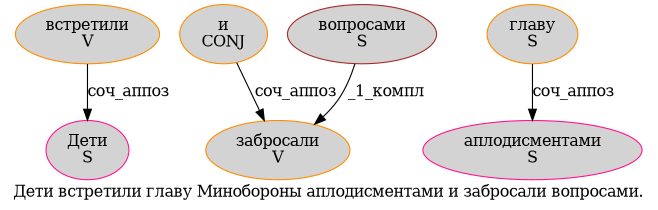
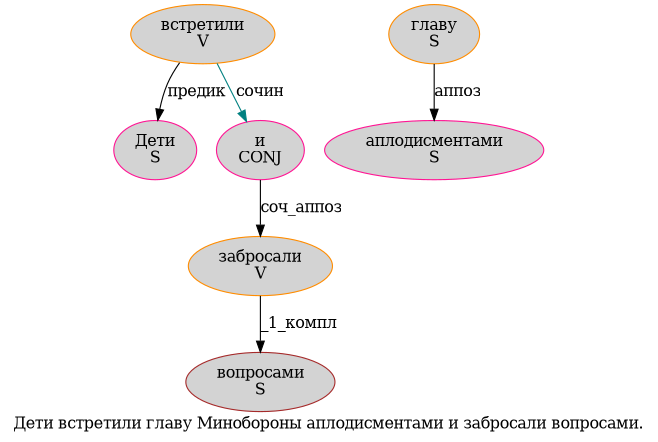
(224, 34) -> (260, 150)
none -> (229, 88)
(128, 92) -> (197, 92)
(573, 92) -> (458, 92)
(343, 93) -> (260, 318)
